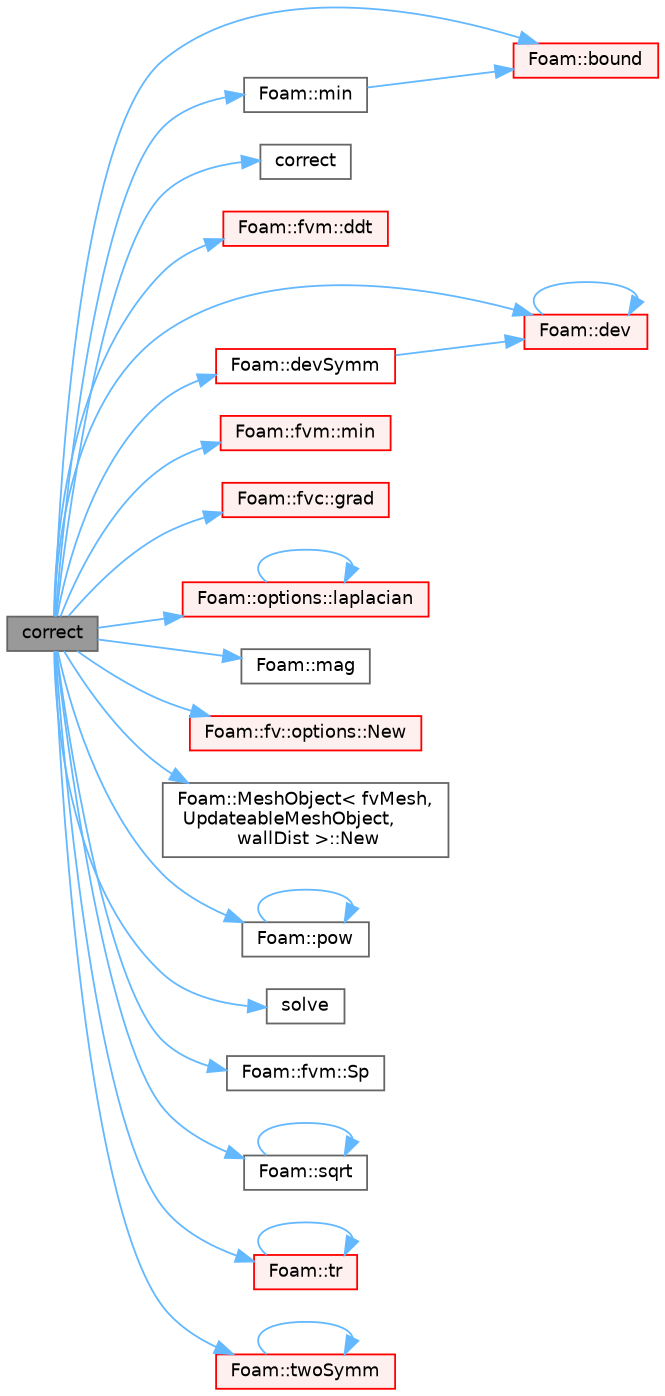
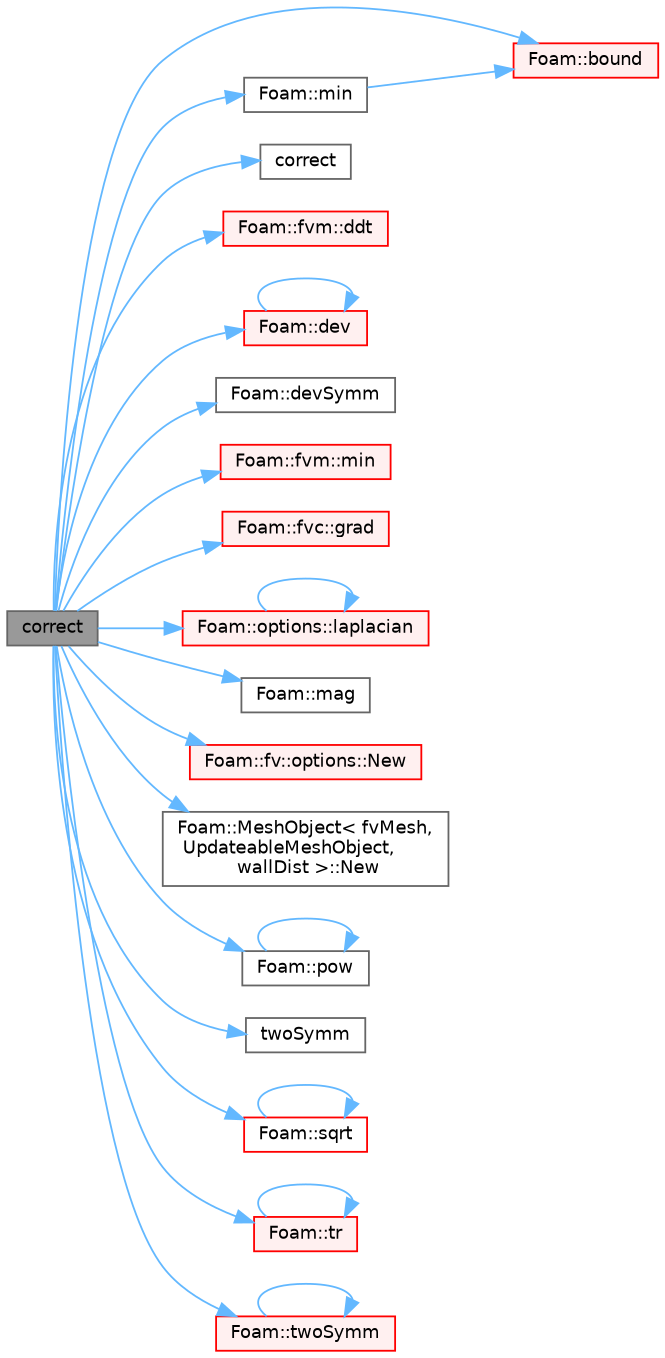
(451, 348) -> none
(306, 366) -> (306, 395)
(306, 1006) -> (306, 1035)
(306, 1073) -> none
(306, 1173) -> (306, 1135)
